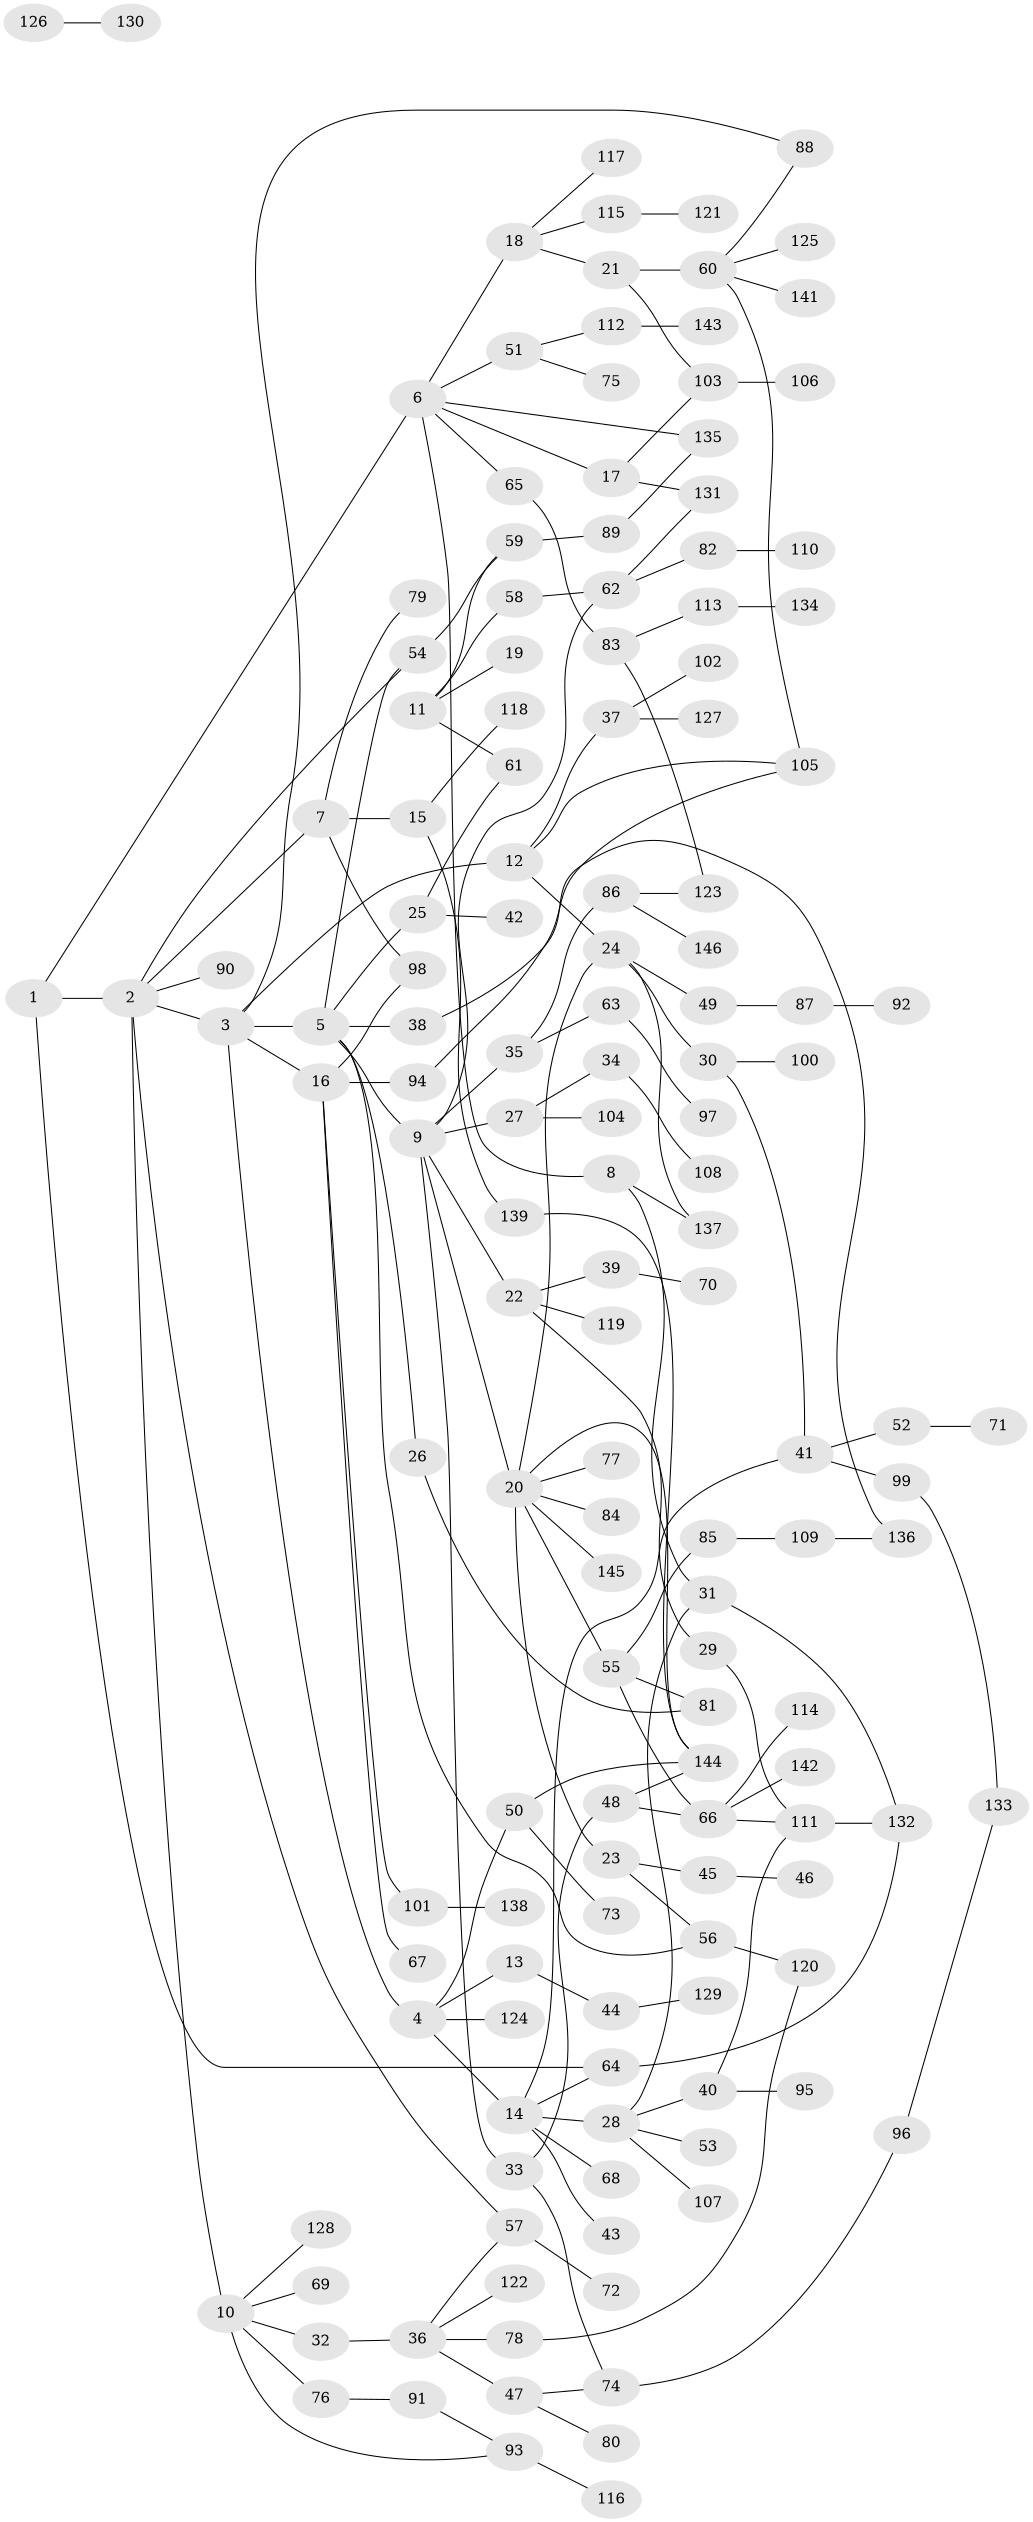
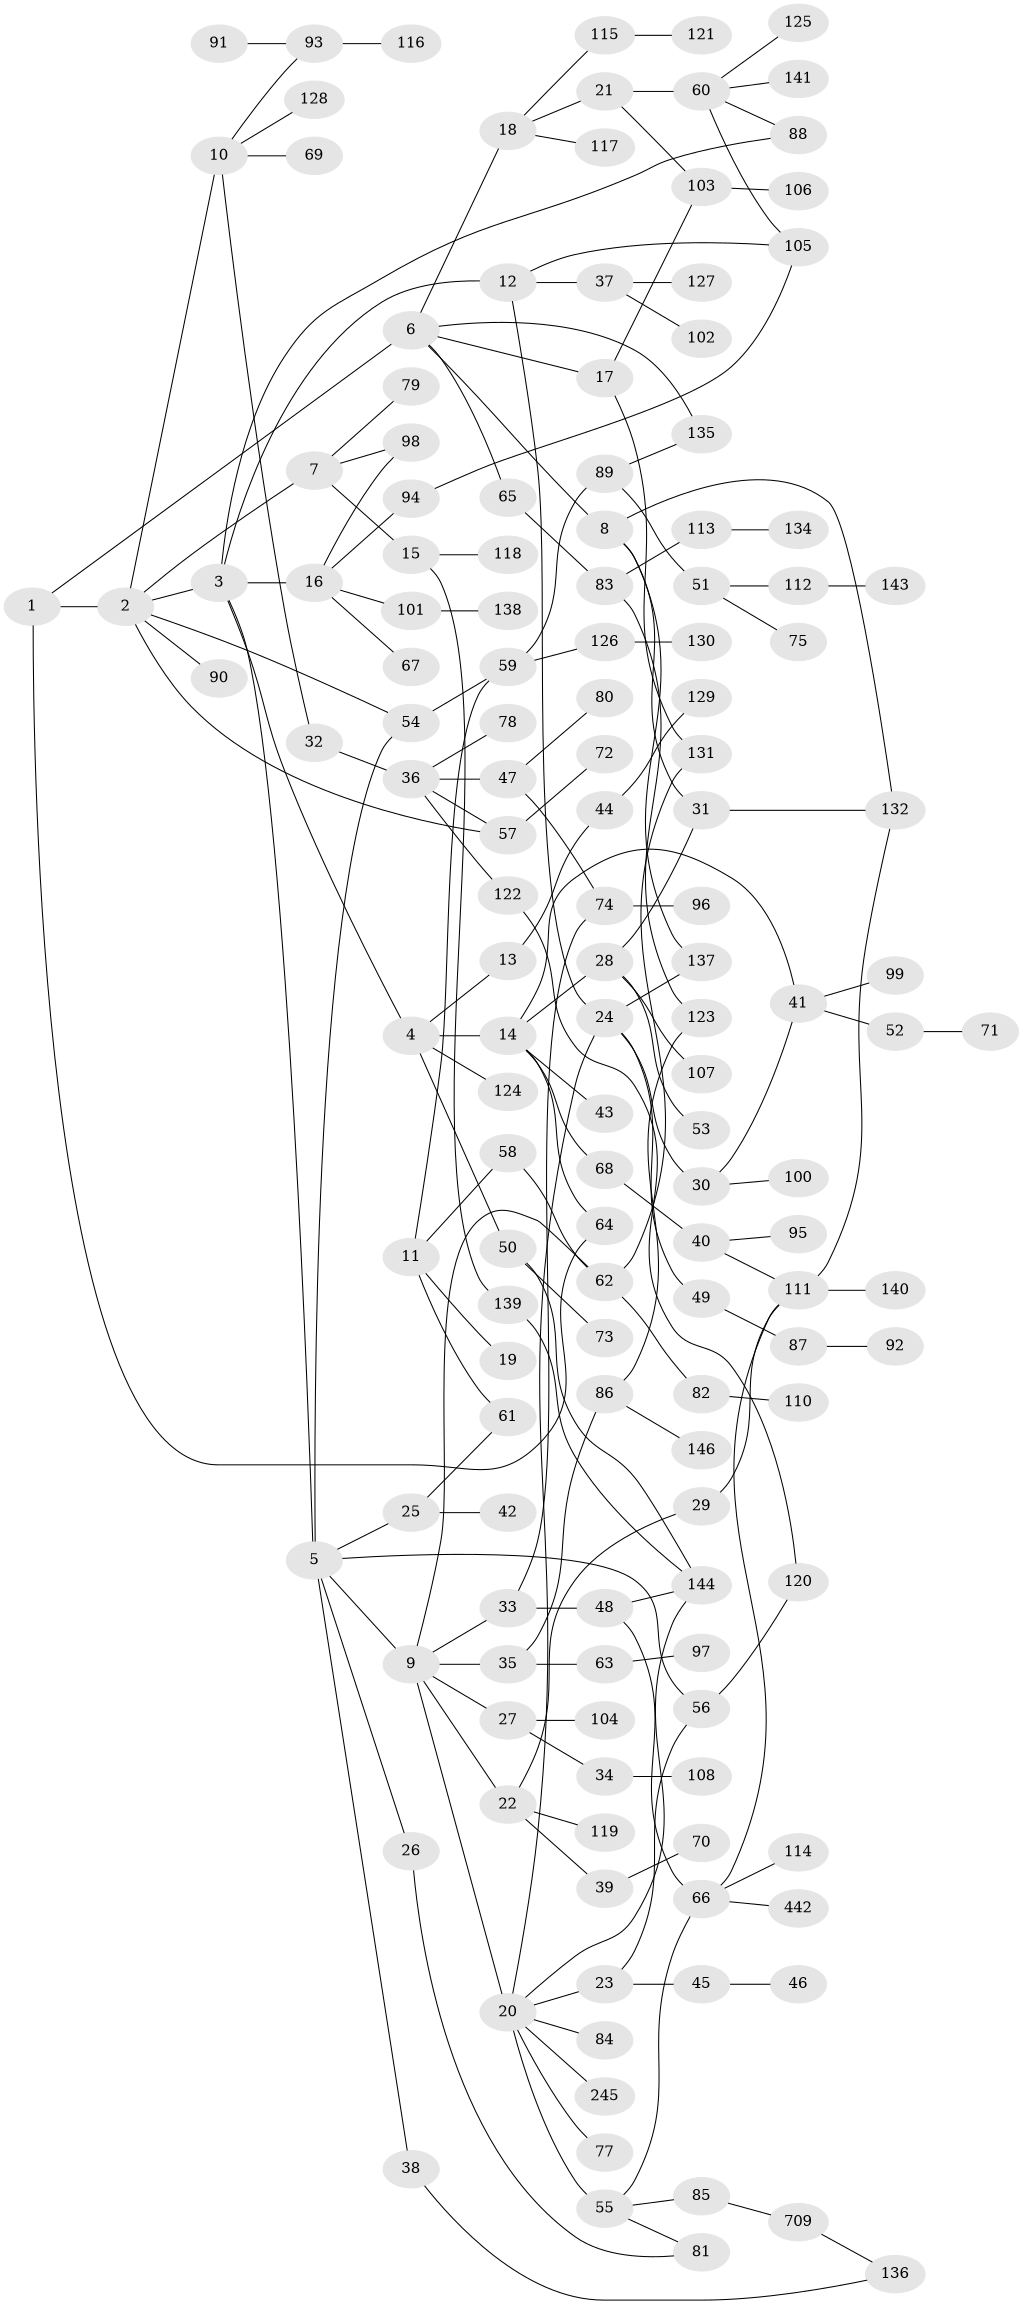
(466, 375) -> (653, 530)
none -> (556, 655)
none -> (895, 1290)
(805, 1539) -> (798, 2222)
(611, 1573) -> (605, 2096)
(805, 1767) -> (798, 1908)
(999, 1807) -> none
(819, 2009) -> (845, 541)
(660, 2107) -> (661, 1212)
(742, 2223) -> (650, 1238)
(321, 2399) -> none
